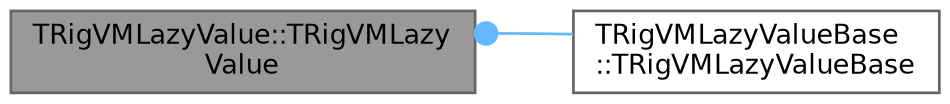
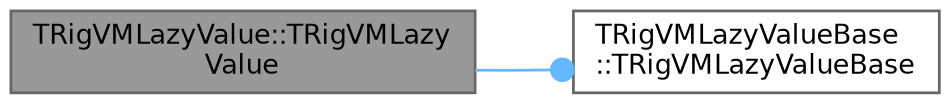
(535, 34) -> (513, 70)
